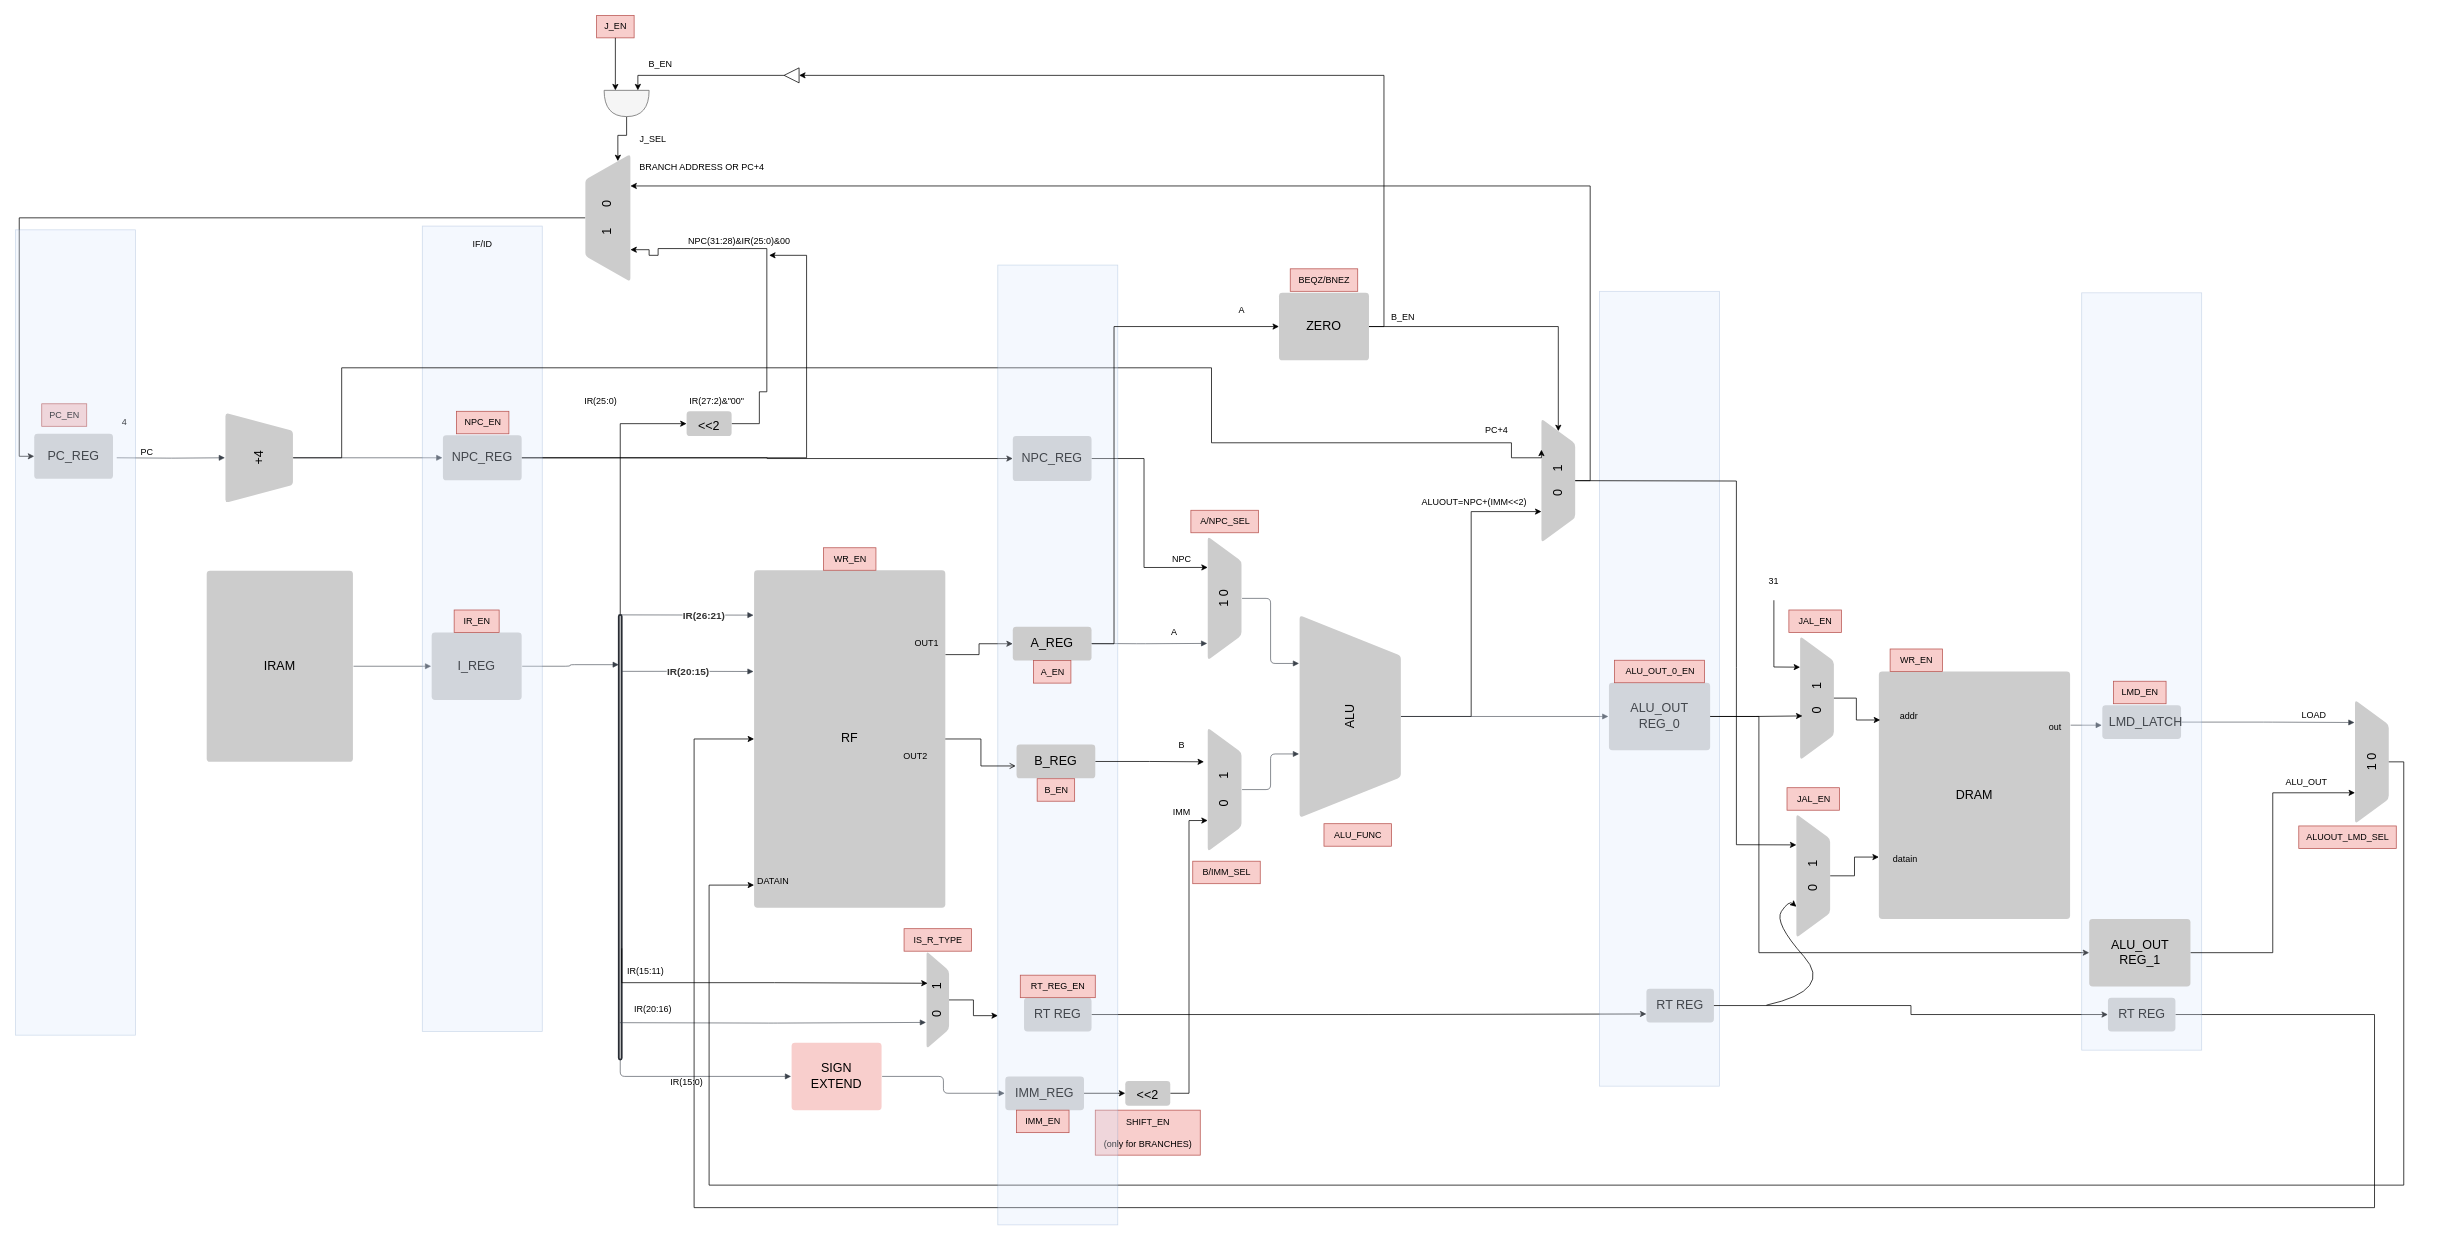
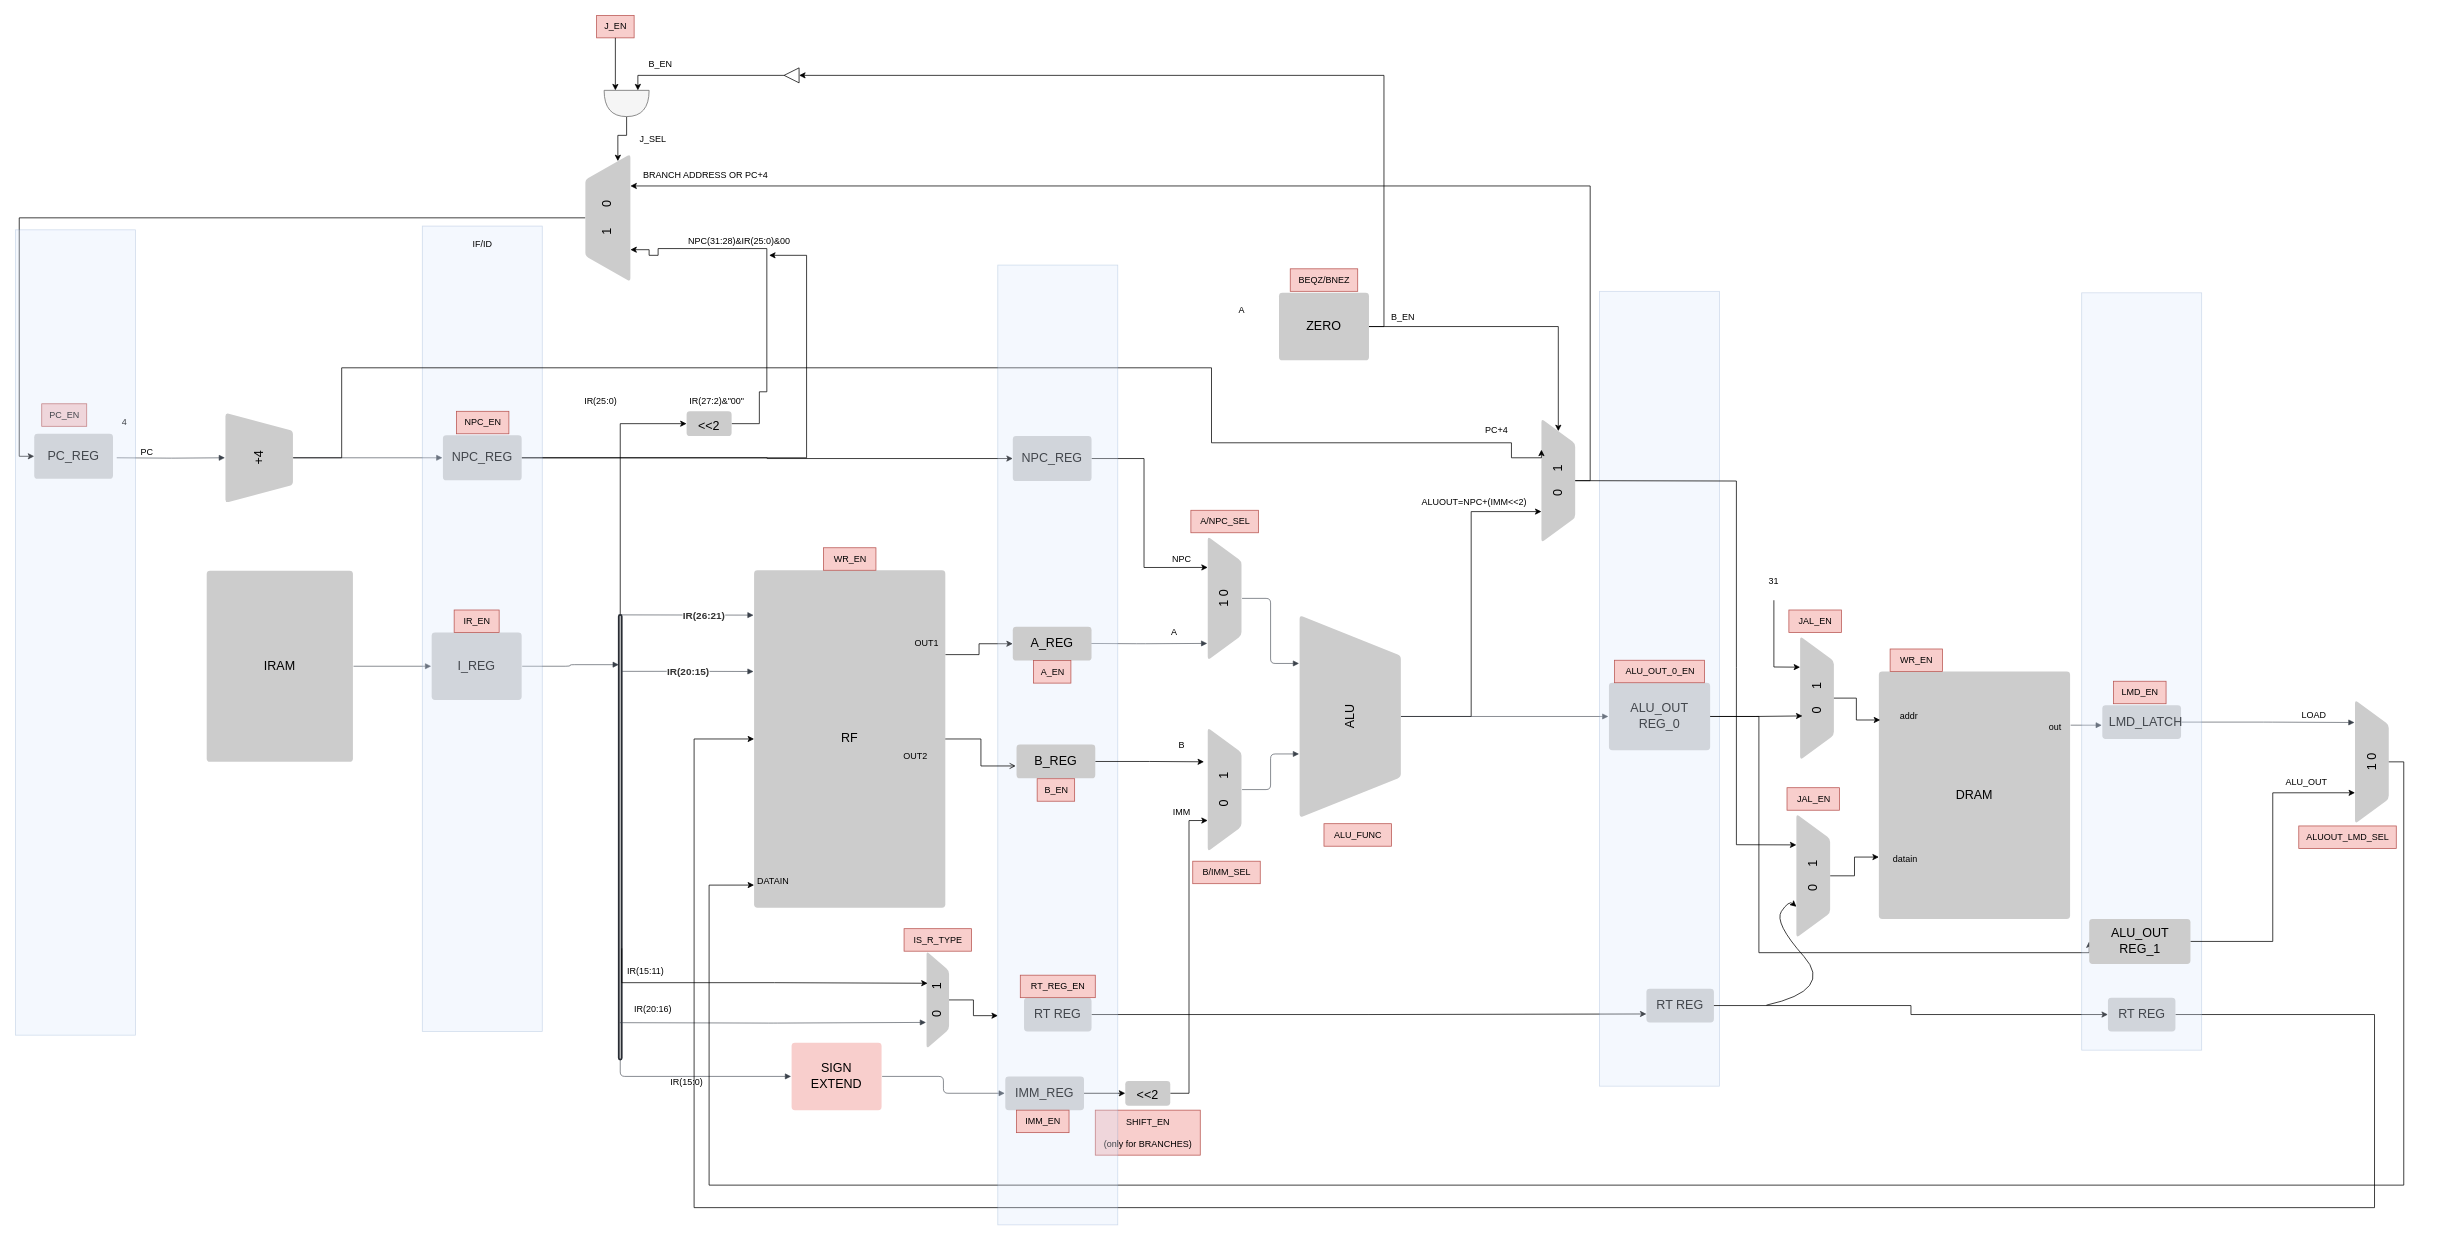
(702, 168) -> (705, 175)
(1193, 327) -> none
(2140, 953) -> (2140, 942)
